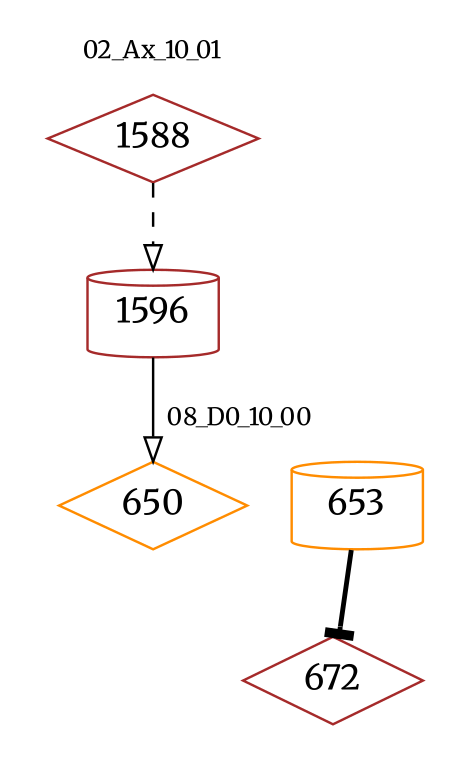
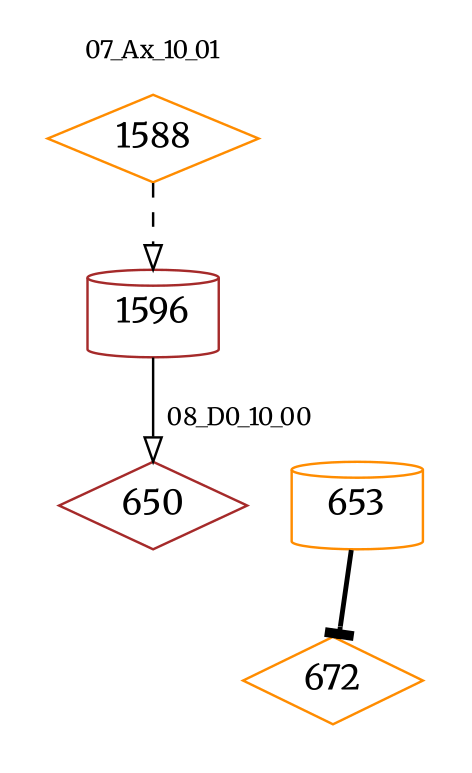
(153, 52) -> (153, 52)
(153, 139) -> (153, 139)
(153, 506) -> (153, 506)
(333, 681) -> (333, 681)
